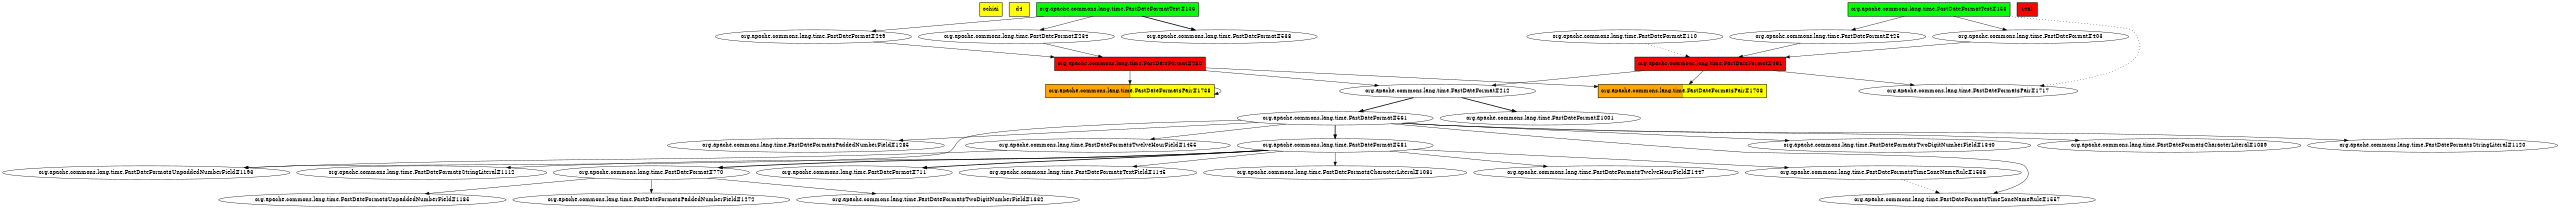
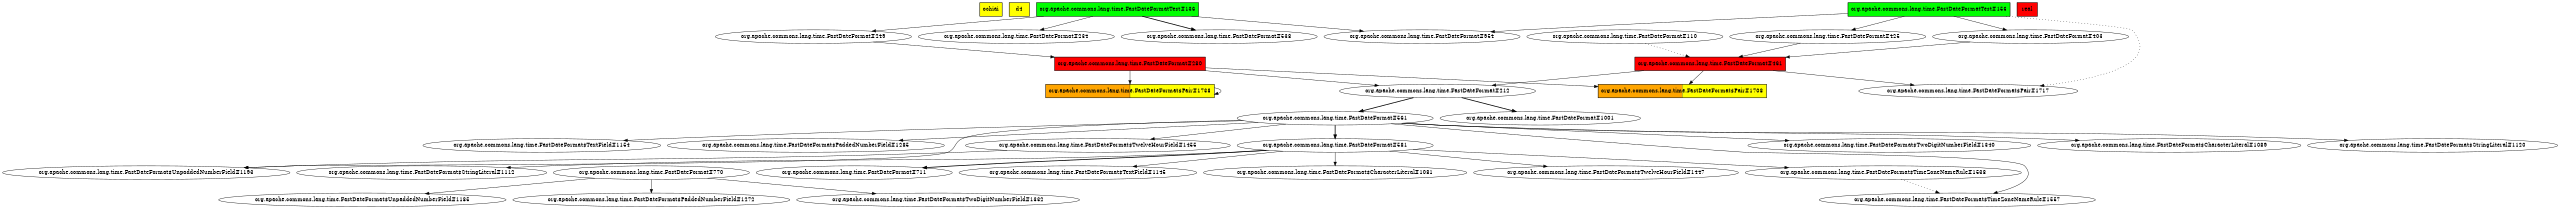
none -> (1422, 37)
(1071, 50) -> none
none -> (542, 145)
(995, 159) -> none
